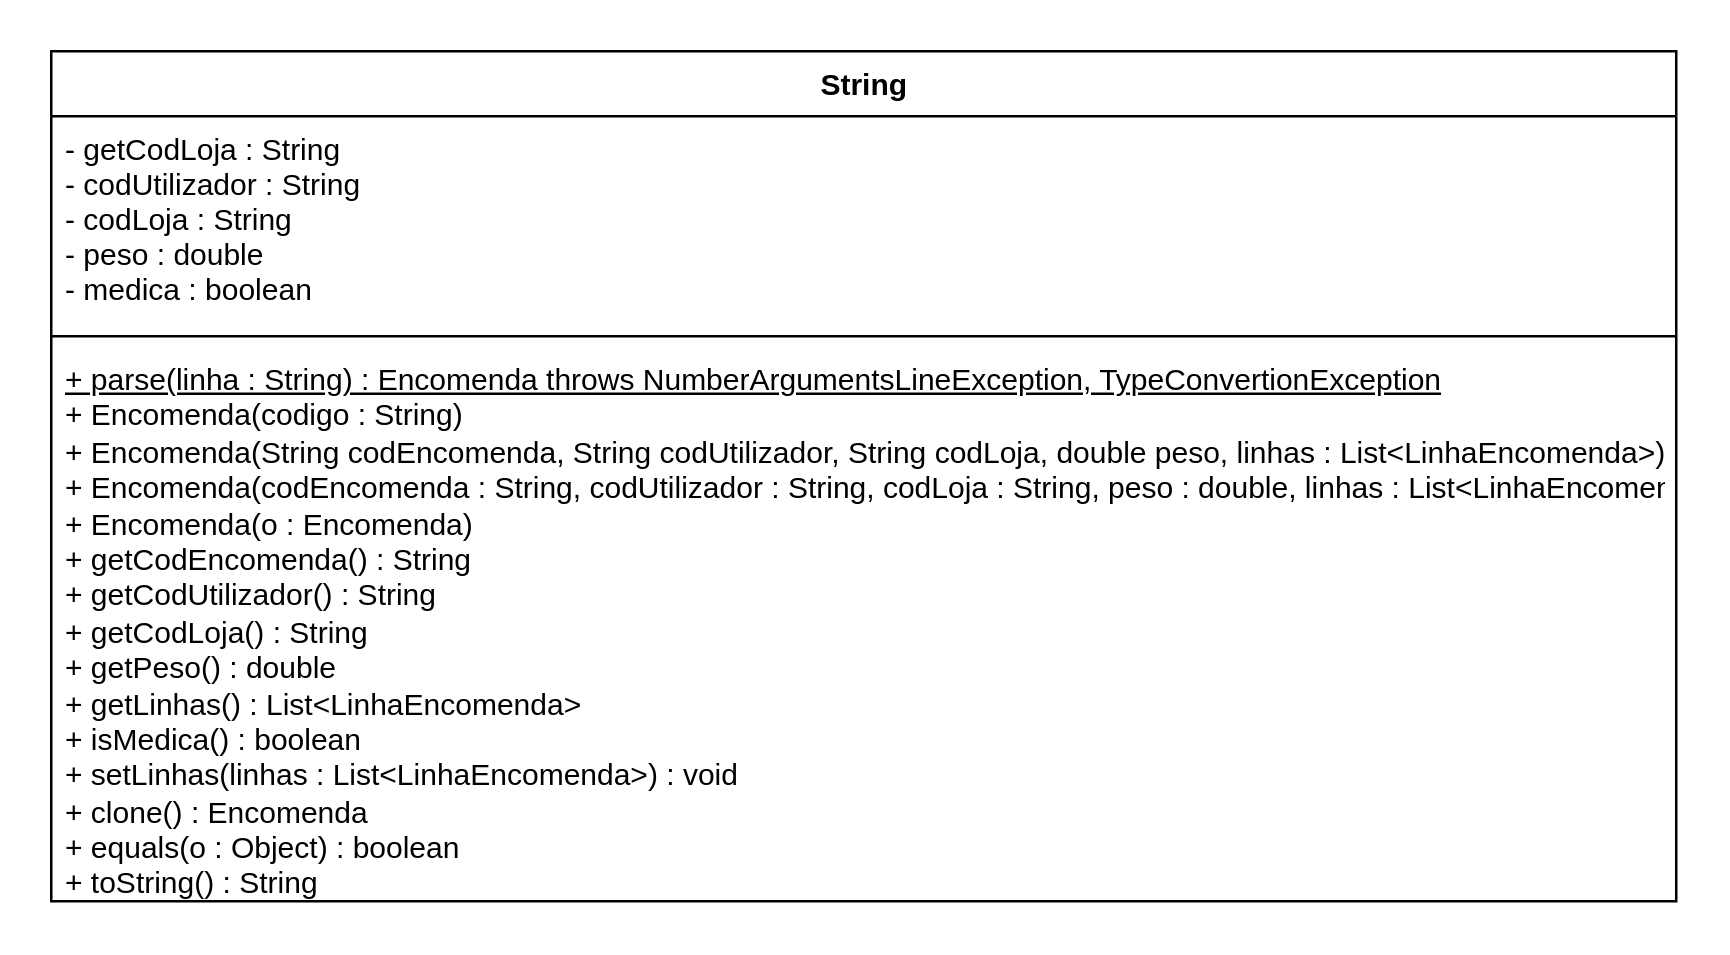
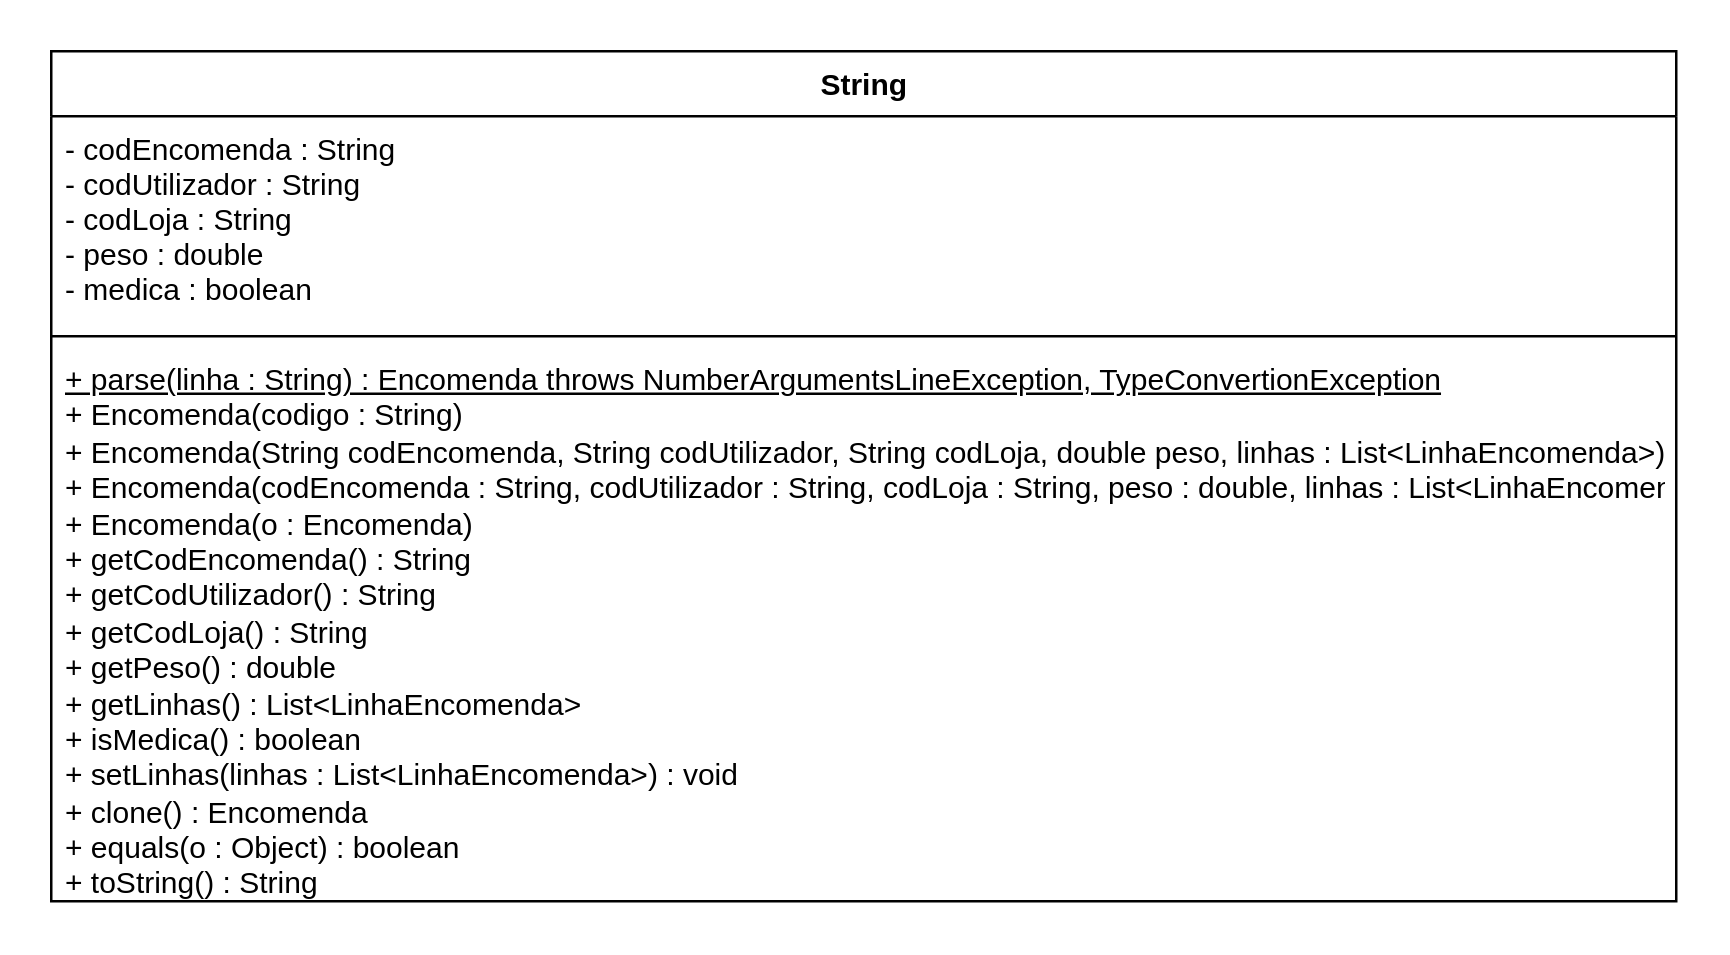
(222, 150) -> (239, 150)
